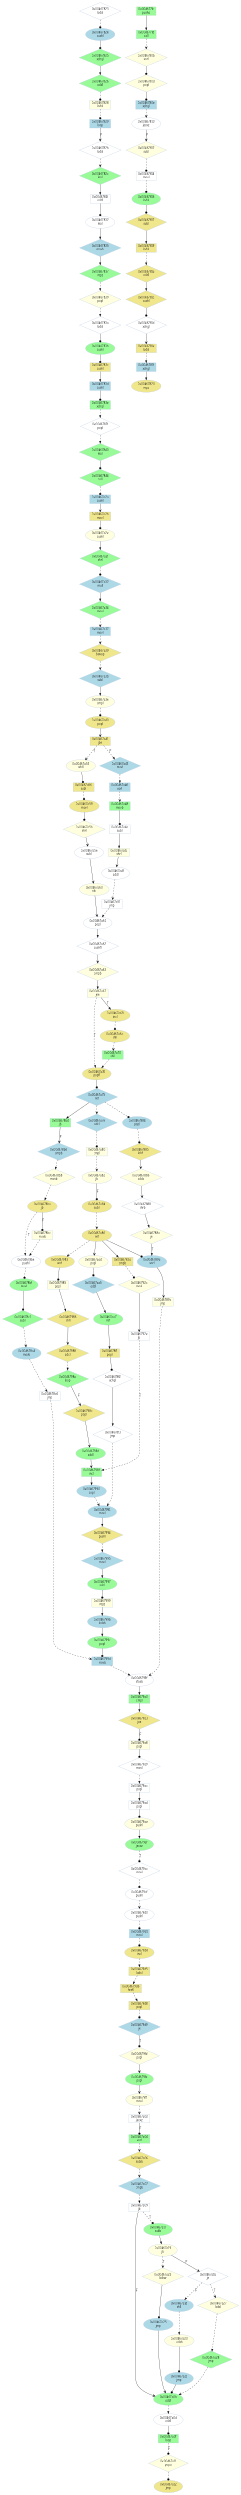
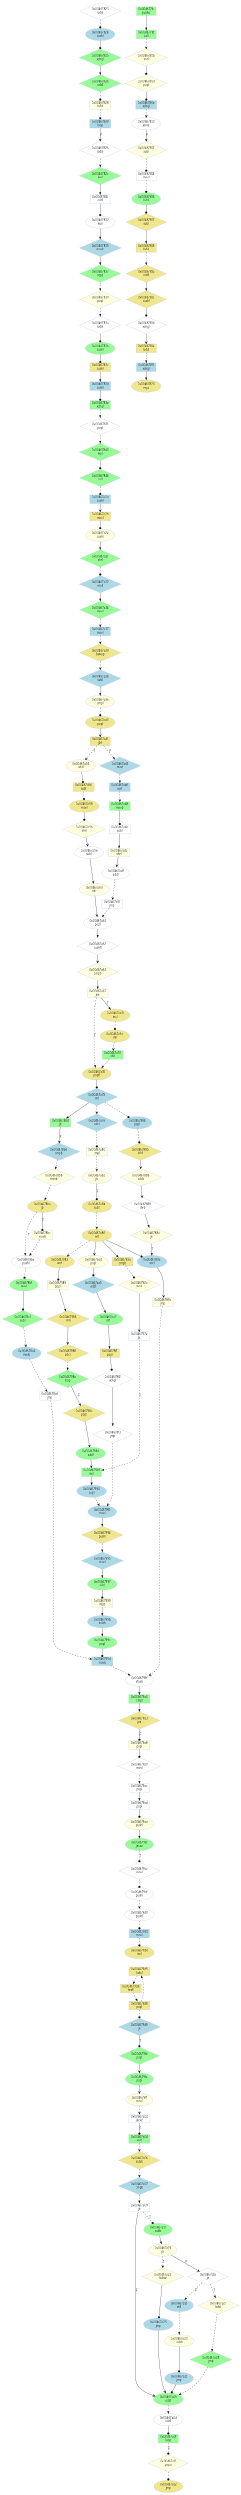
(139, 1962) -> (144, 1990)
(139, 2056) -> (139, 2056)
